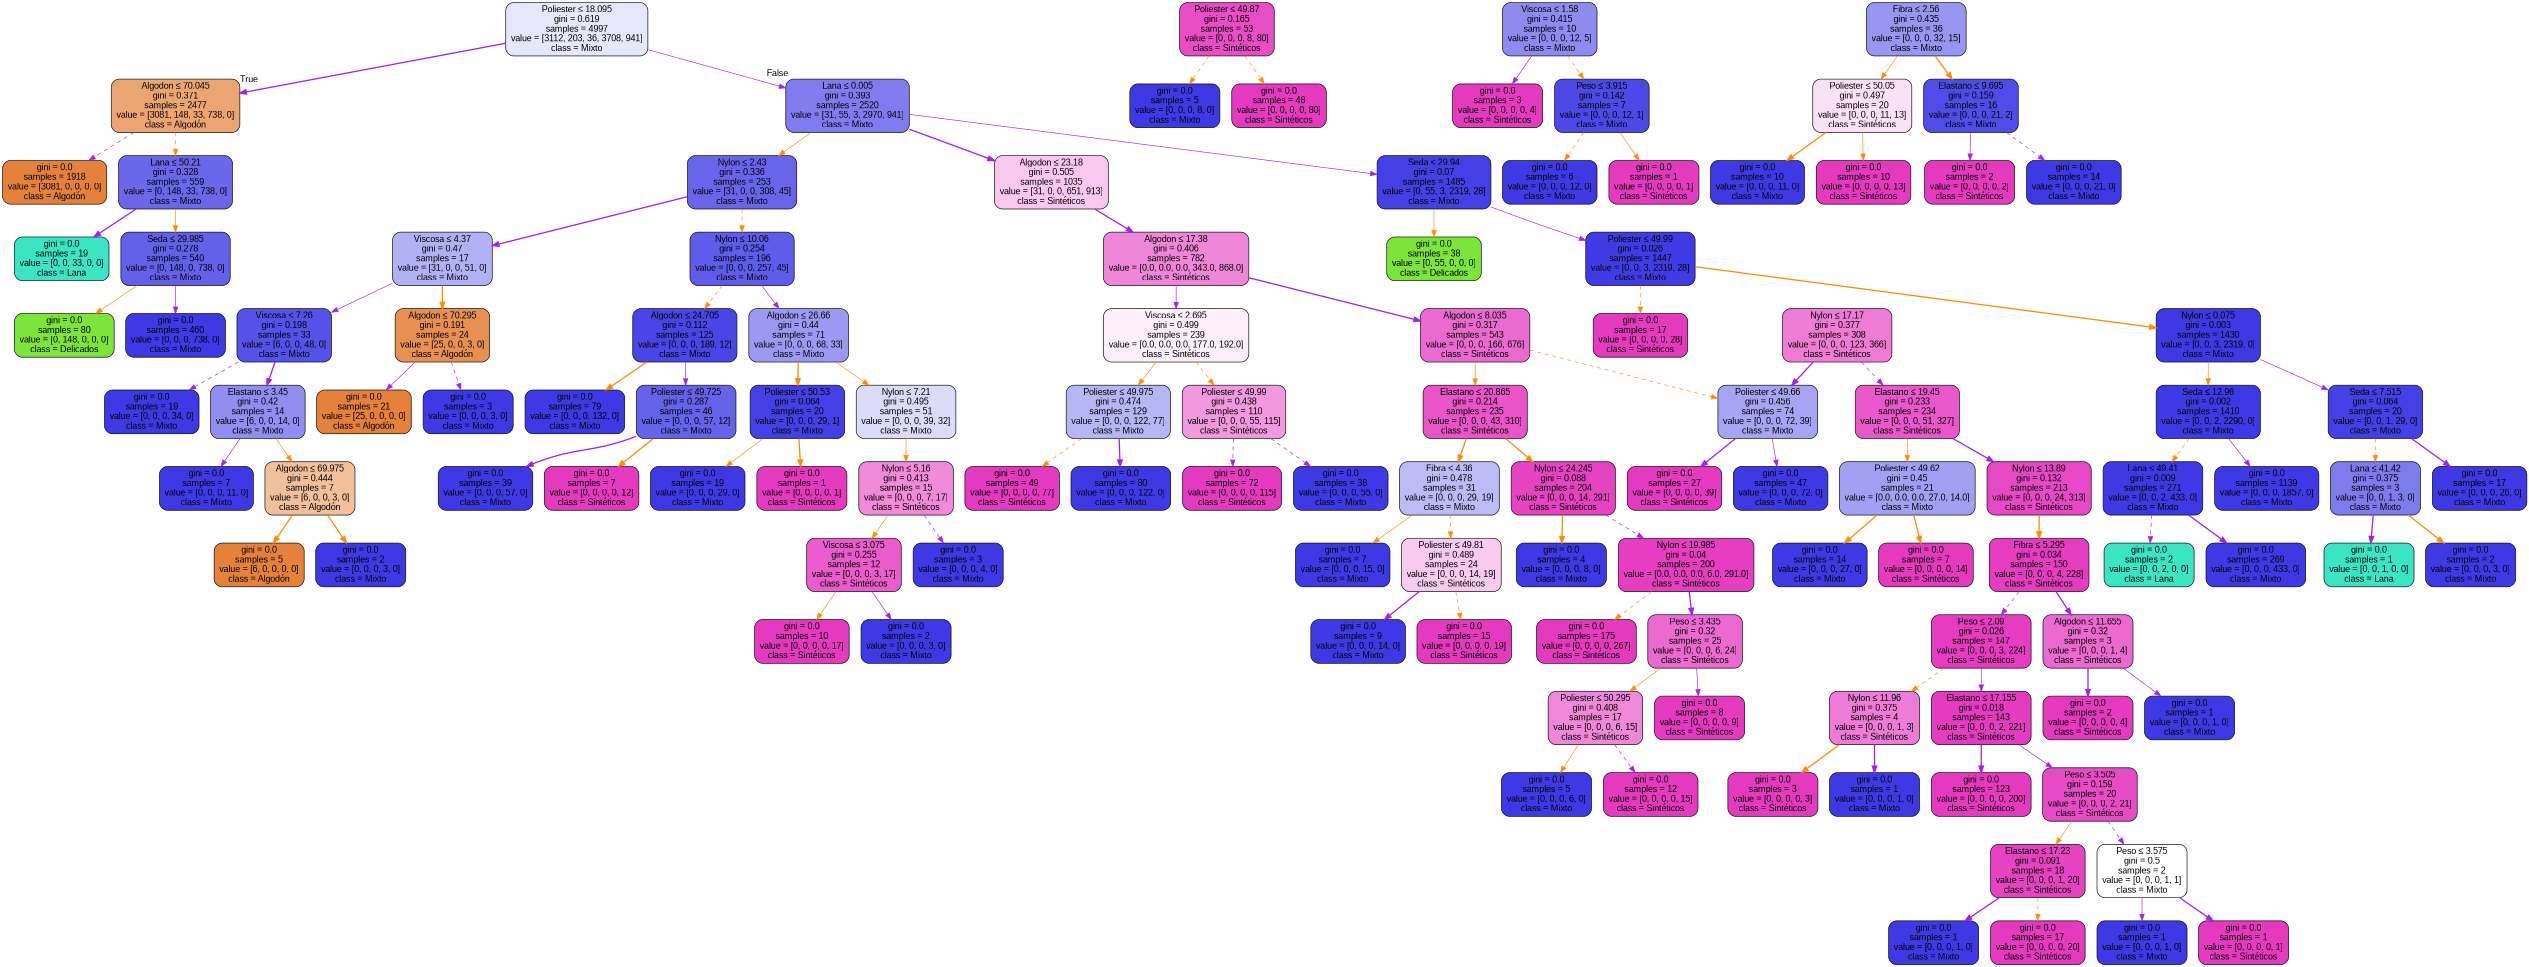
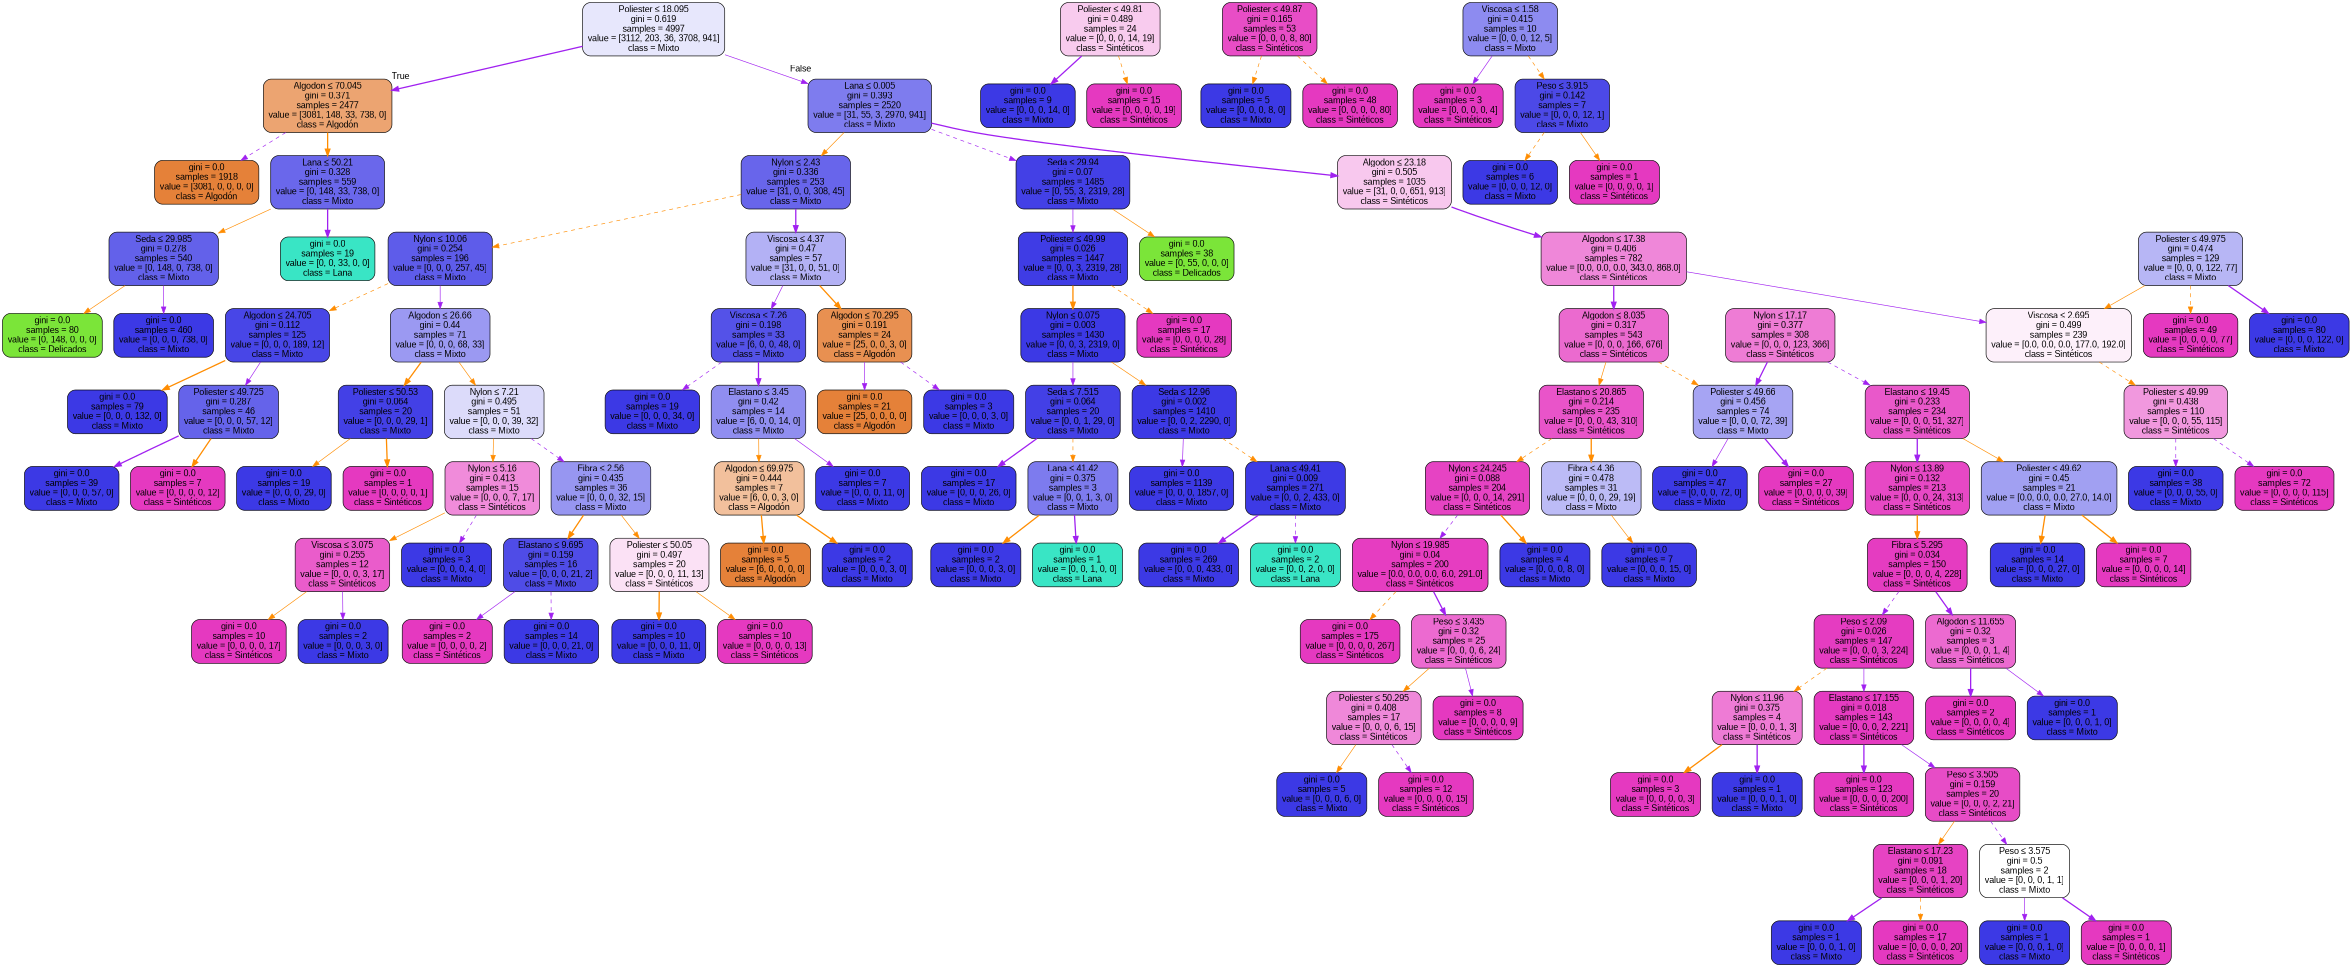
(176, 141) -> (328, 141)
(1140, 144) -> (971, 144)
(442, 259) -> (796, 259)
(1149, 371) -> (2128, 295)
none -> (545, 448)
(1517, 448) -> (1537, 448)
(1450, 523) -> none
